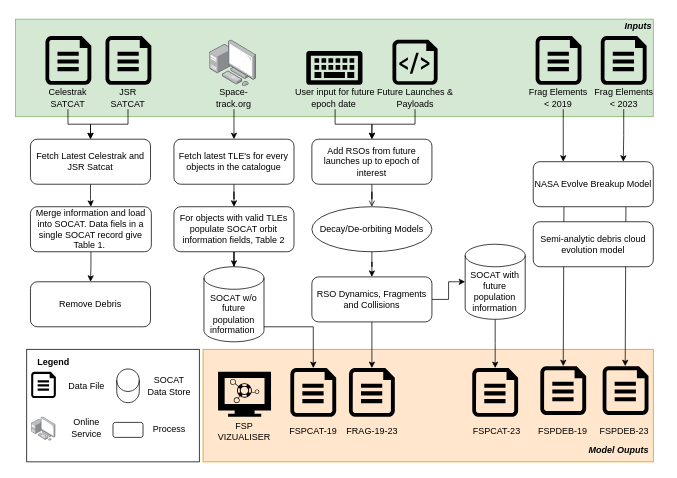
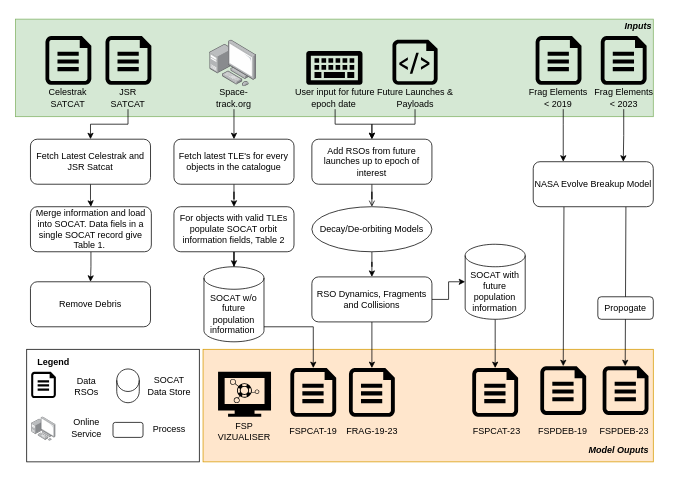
(70, 124) -> none
(593, 244) -> none
none -> (625, 308)
(87, 387) -> (87, 387)
